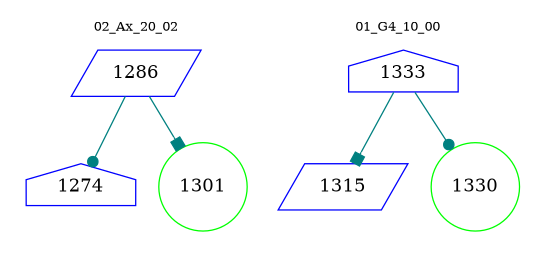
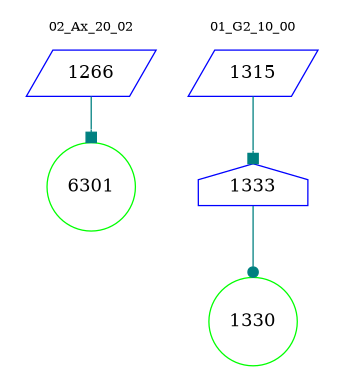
(398, 28) -> (253, 28)
(136, 73) -> (91, 73)
(377, 122) -> (253, 123)
(81, 187) -> none
(203, 187) -> (91, 187)
